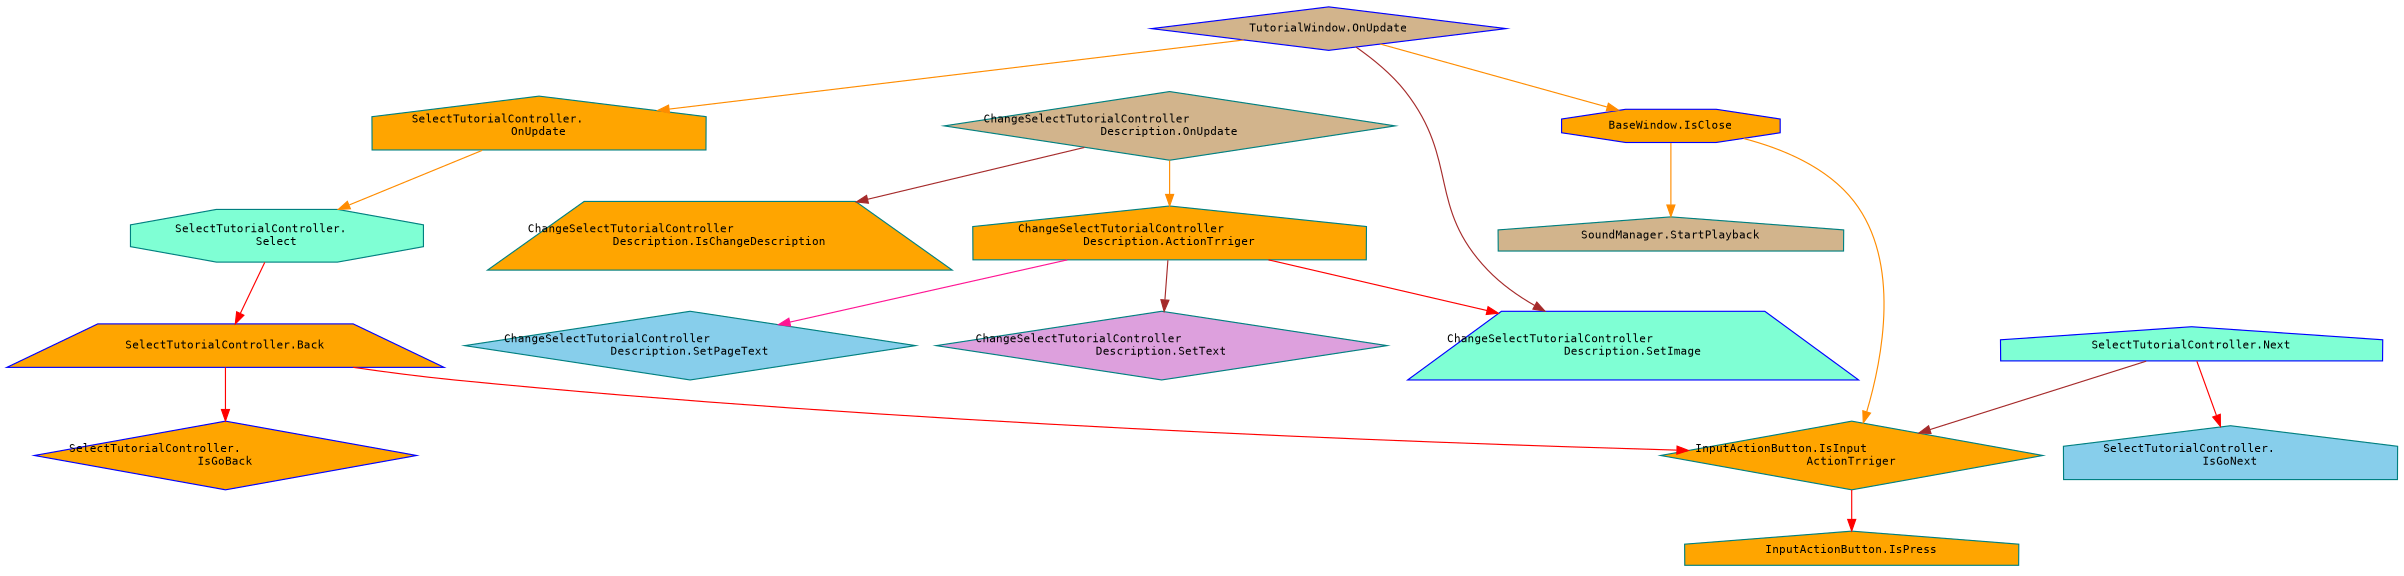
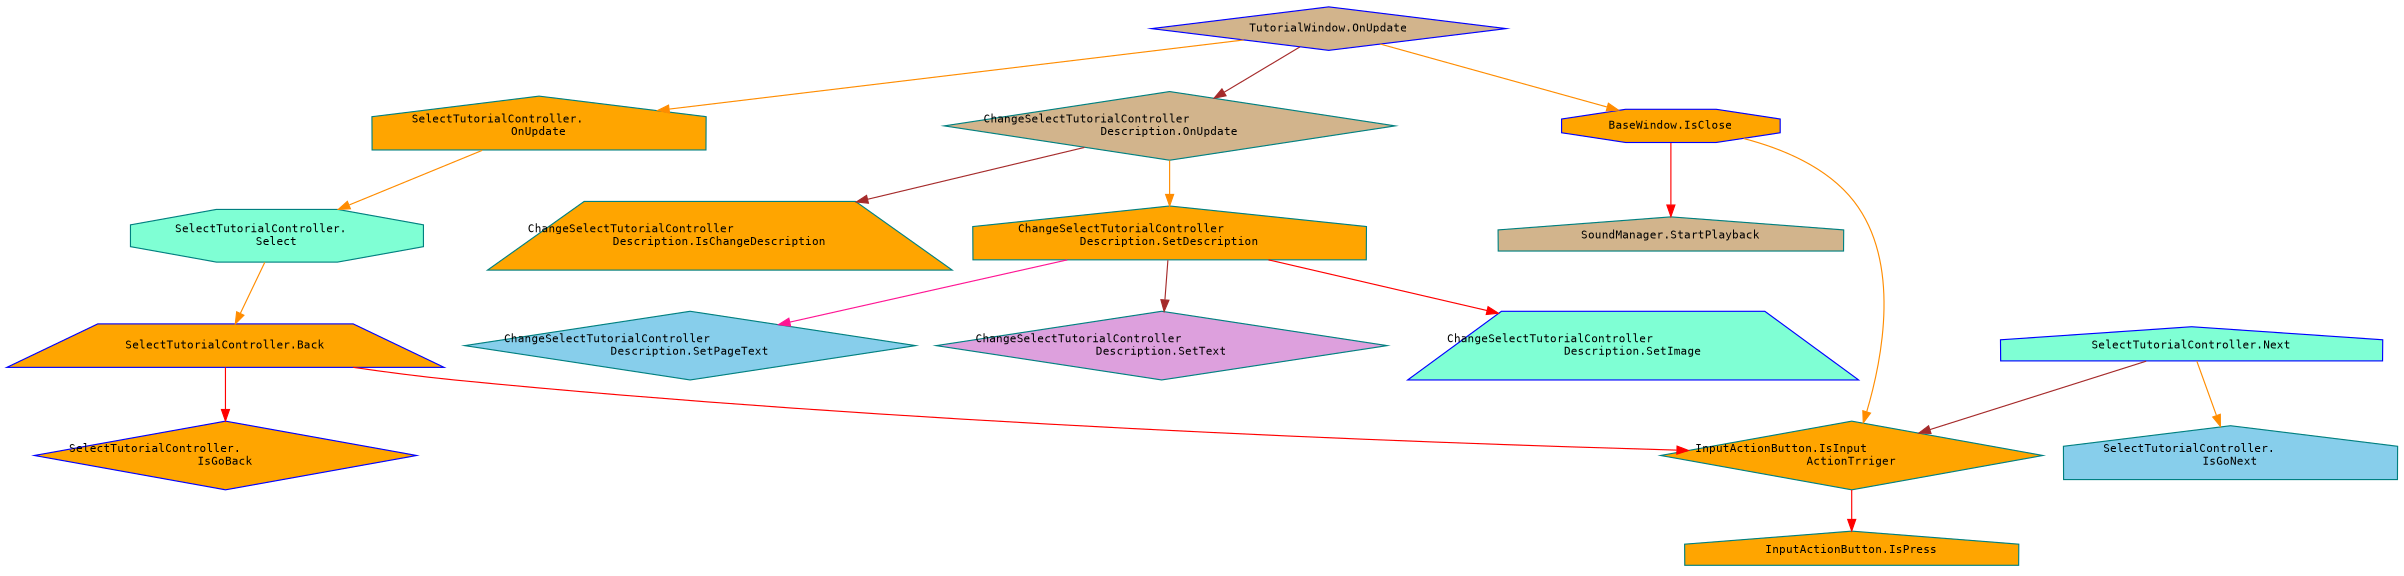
(1671, 174) -> (1671, 174)
(1443, 179) -> (1262, 70)
(1170, 236) -> (1170, 236)
(253, 288) -> (253, 288)
(2207, 388) -> (2207, 388)
